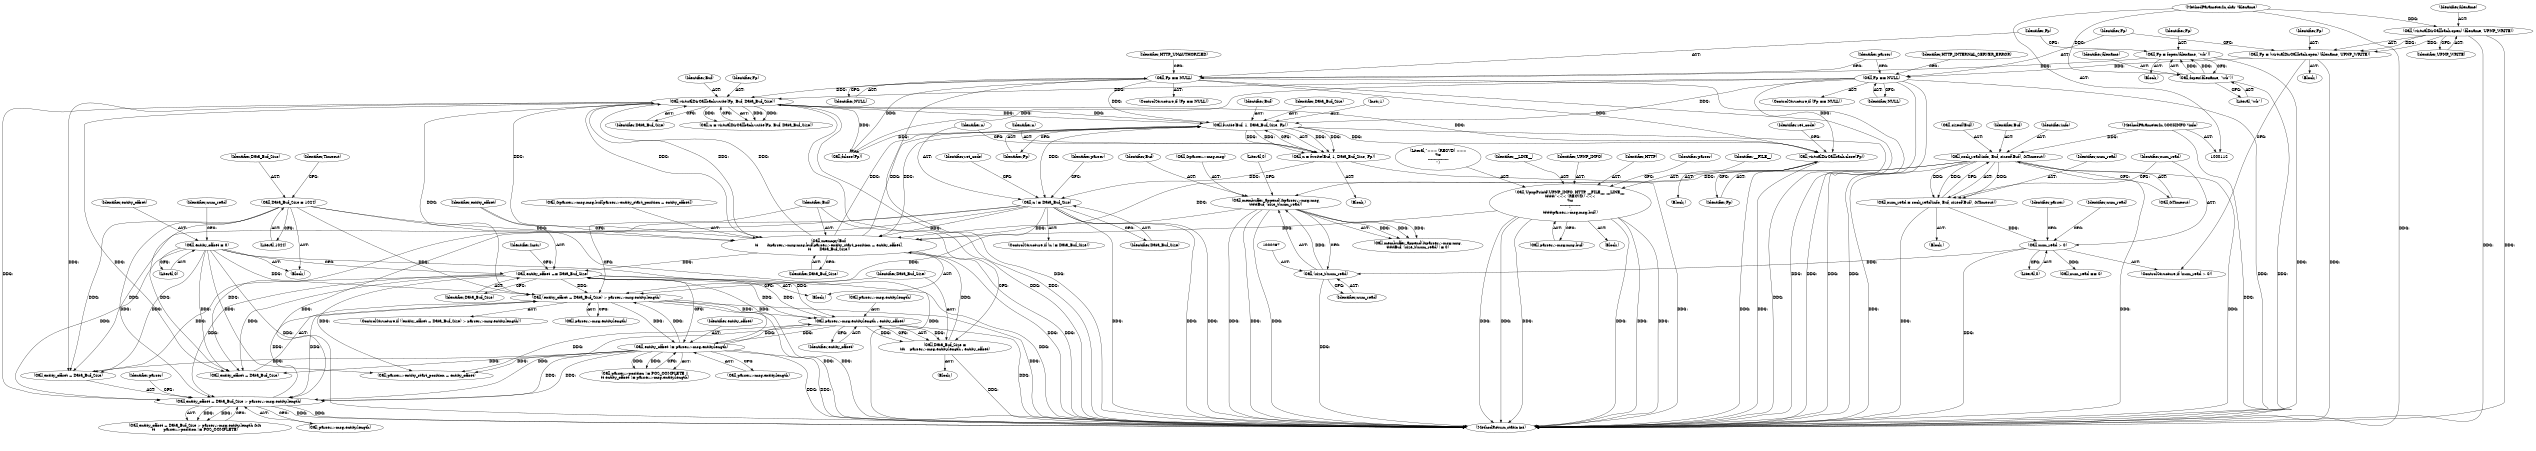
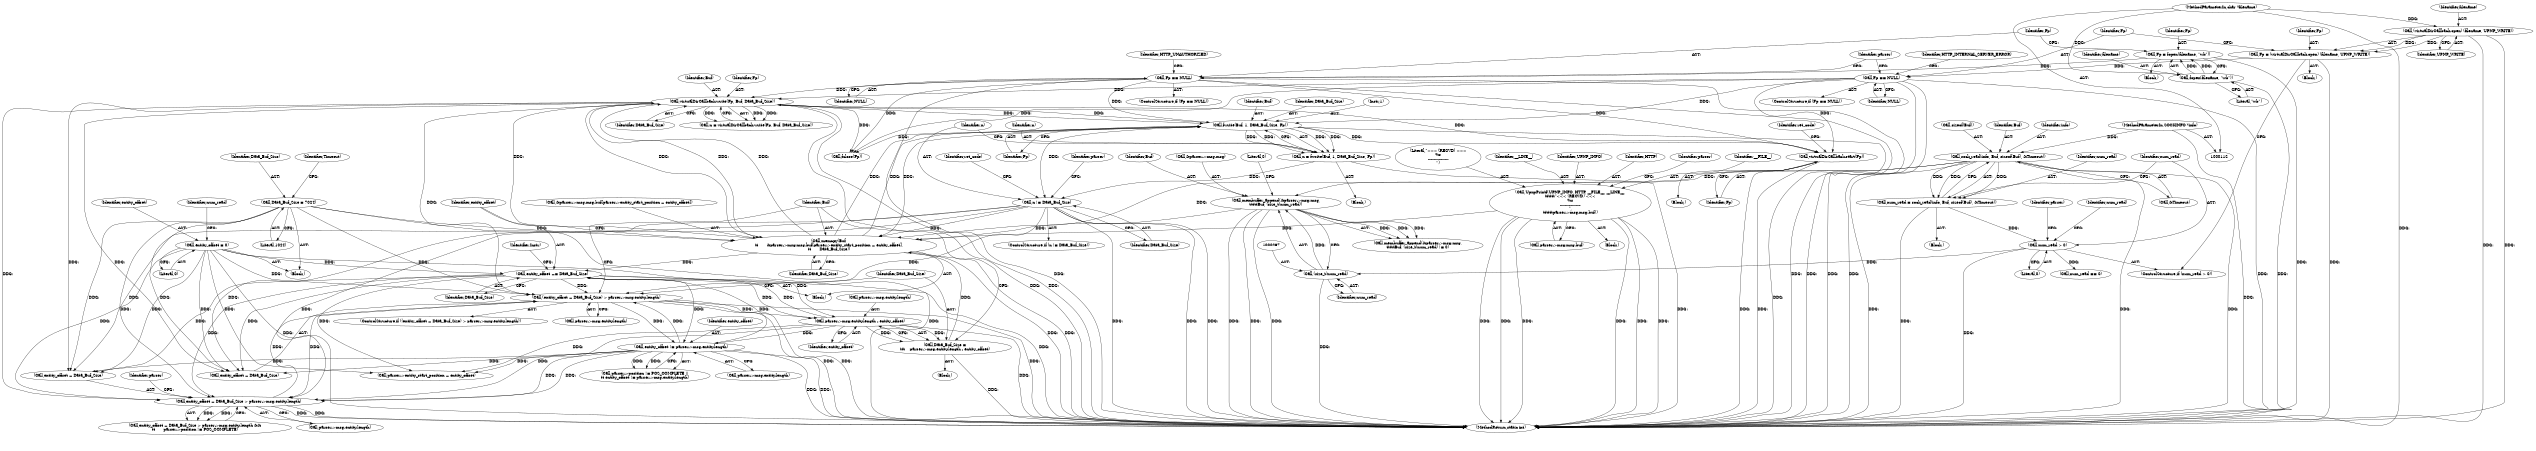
(1832, 157) -> (1832, 157)
(289, 203) -> (289, 203)
(330, 262) -> (330, 262)
(700, 310) -> (700, 310)
(762, 333) -> none
